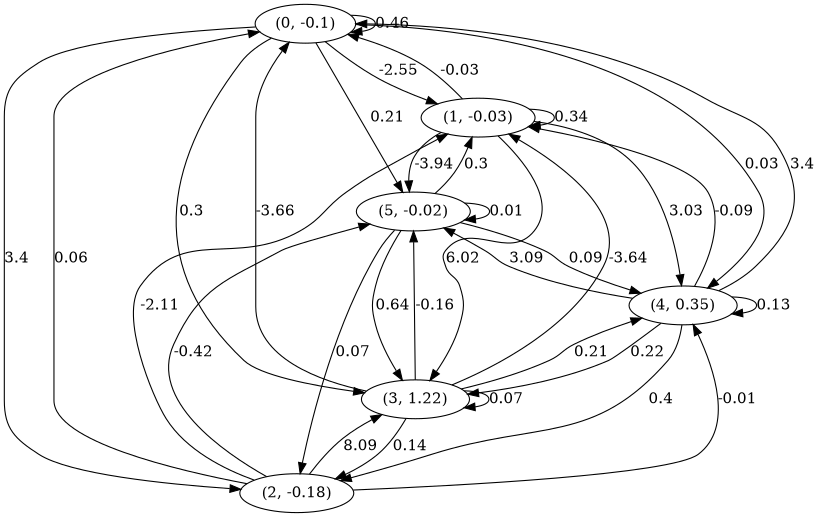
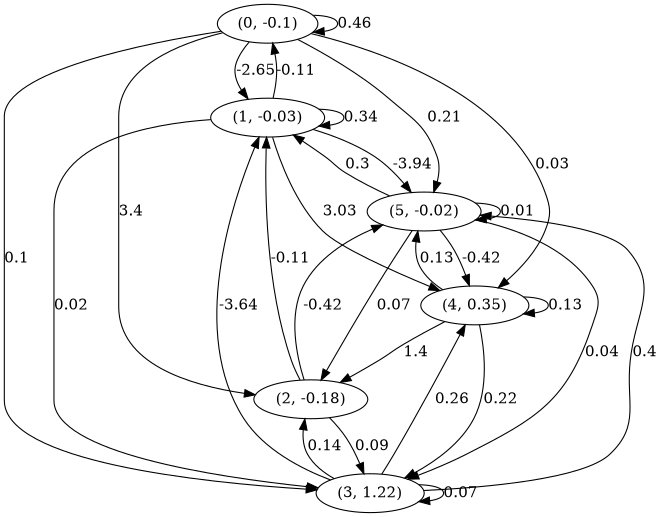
(399, 71) -> (256, 71)
(460, 71) -> (296, 71)
(669, 81) -> none
(675, 167) -> none
(192, 212) -> (17, 258)
(256, 230) -> none
(54, 258) -> none
(463, 258) -> (71, 305)
(527, 258) -> (437, 258)
(586, 258) -> (482, 258)
(160, 305) -> (291, 258)
(393, 305) -> (602, 352)
(435, 305) -> (645, 352)
(591, 352) -> (452, 399)
(661, 399) -> (416, 352)
(360, 446) -> (372, 446)
(591, 475) -> none
